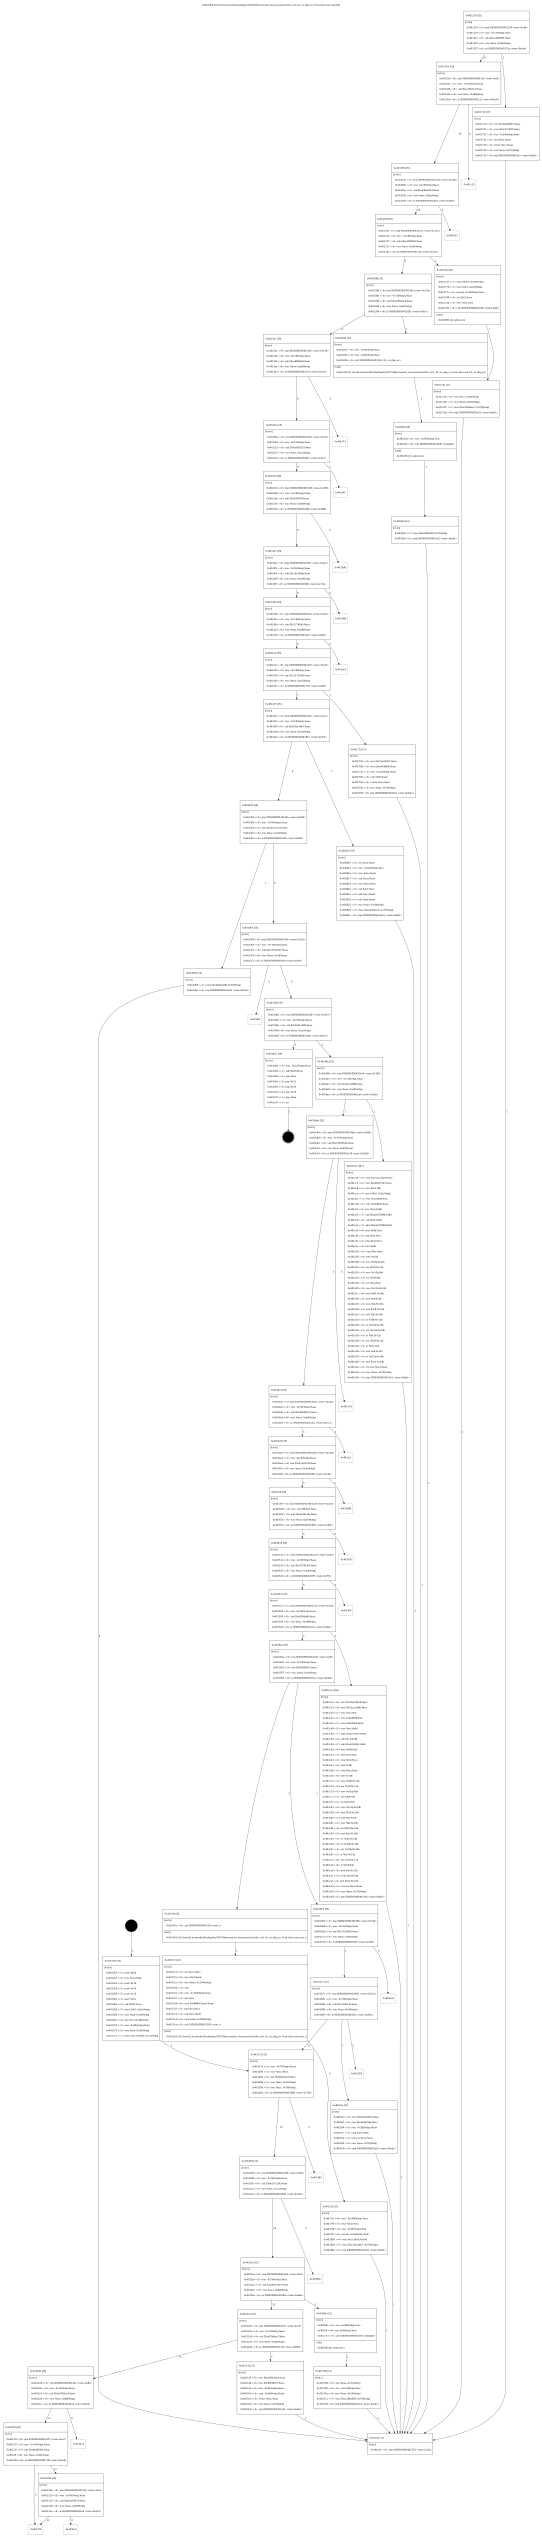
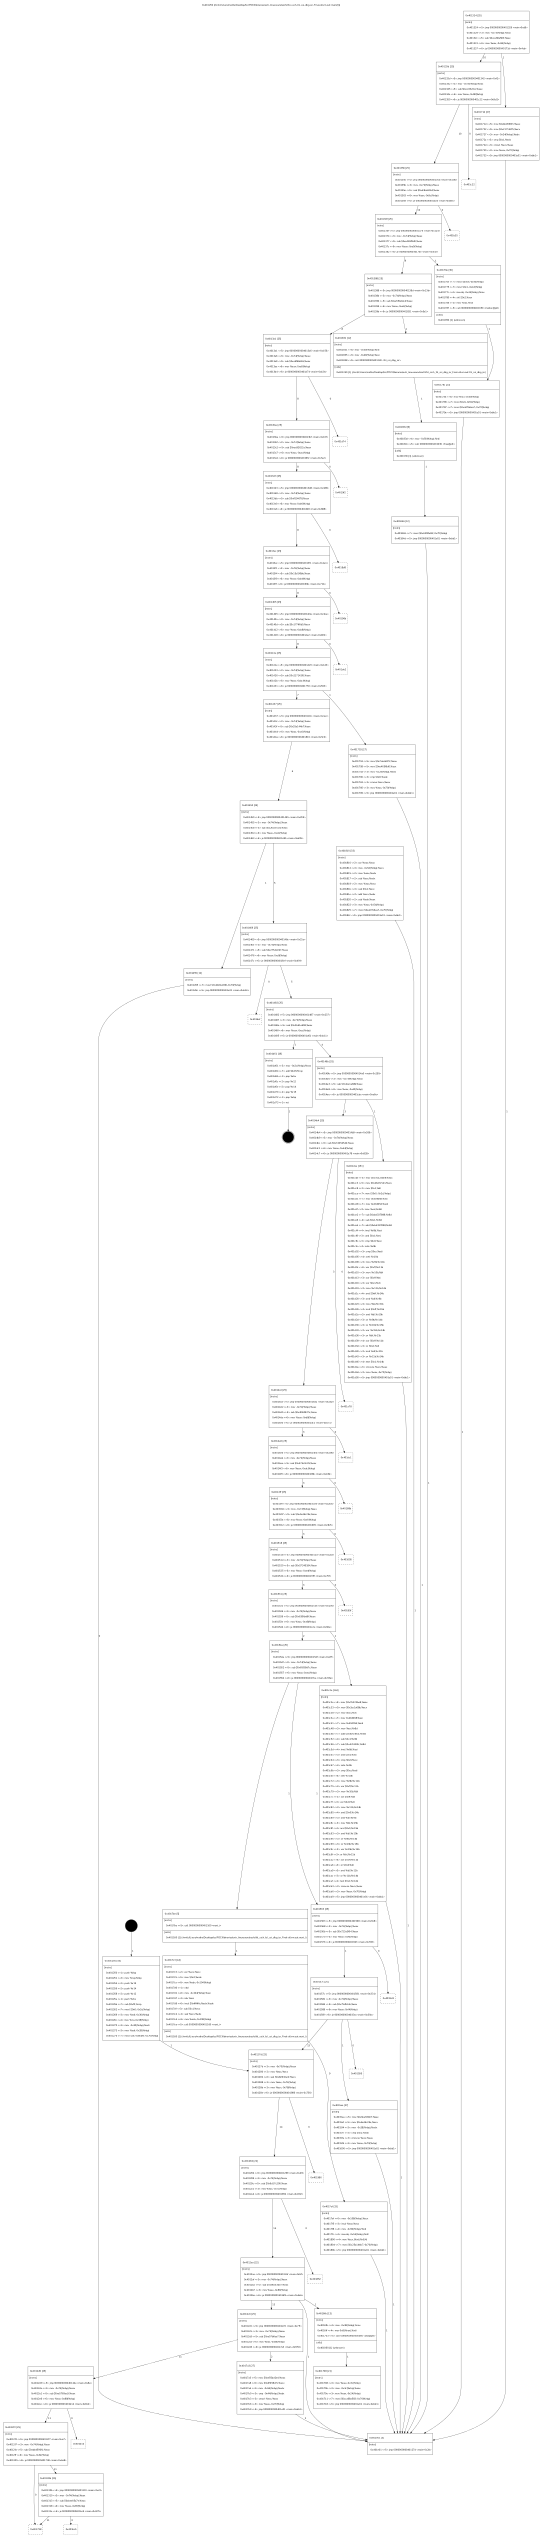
(329, 793) -> none
(378, 2421) -> (306, 2387)
